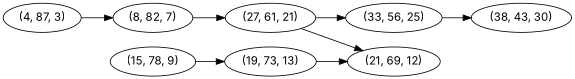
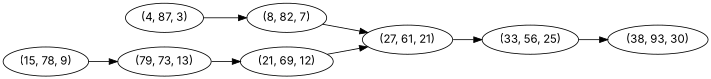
(521, 18) -> (658, 40)
(328, 38) -> (343, 51)
(270, 62) -> (164, 62)
